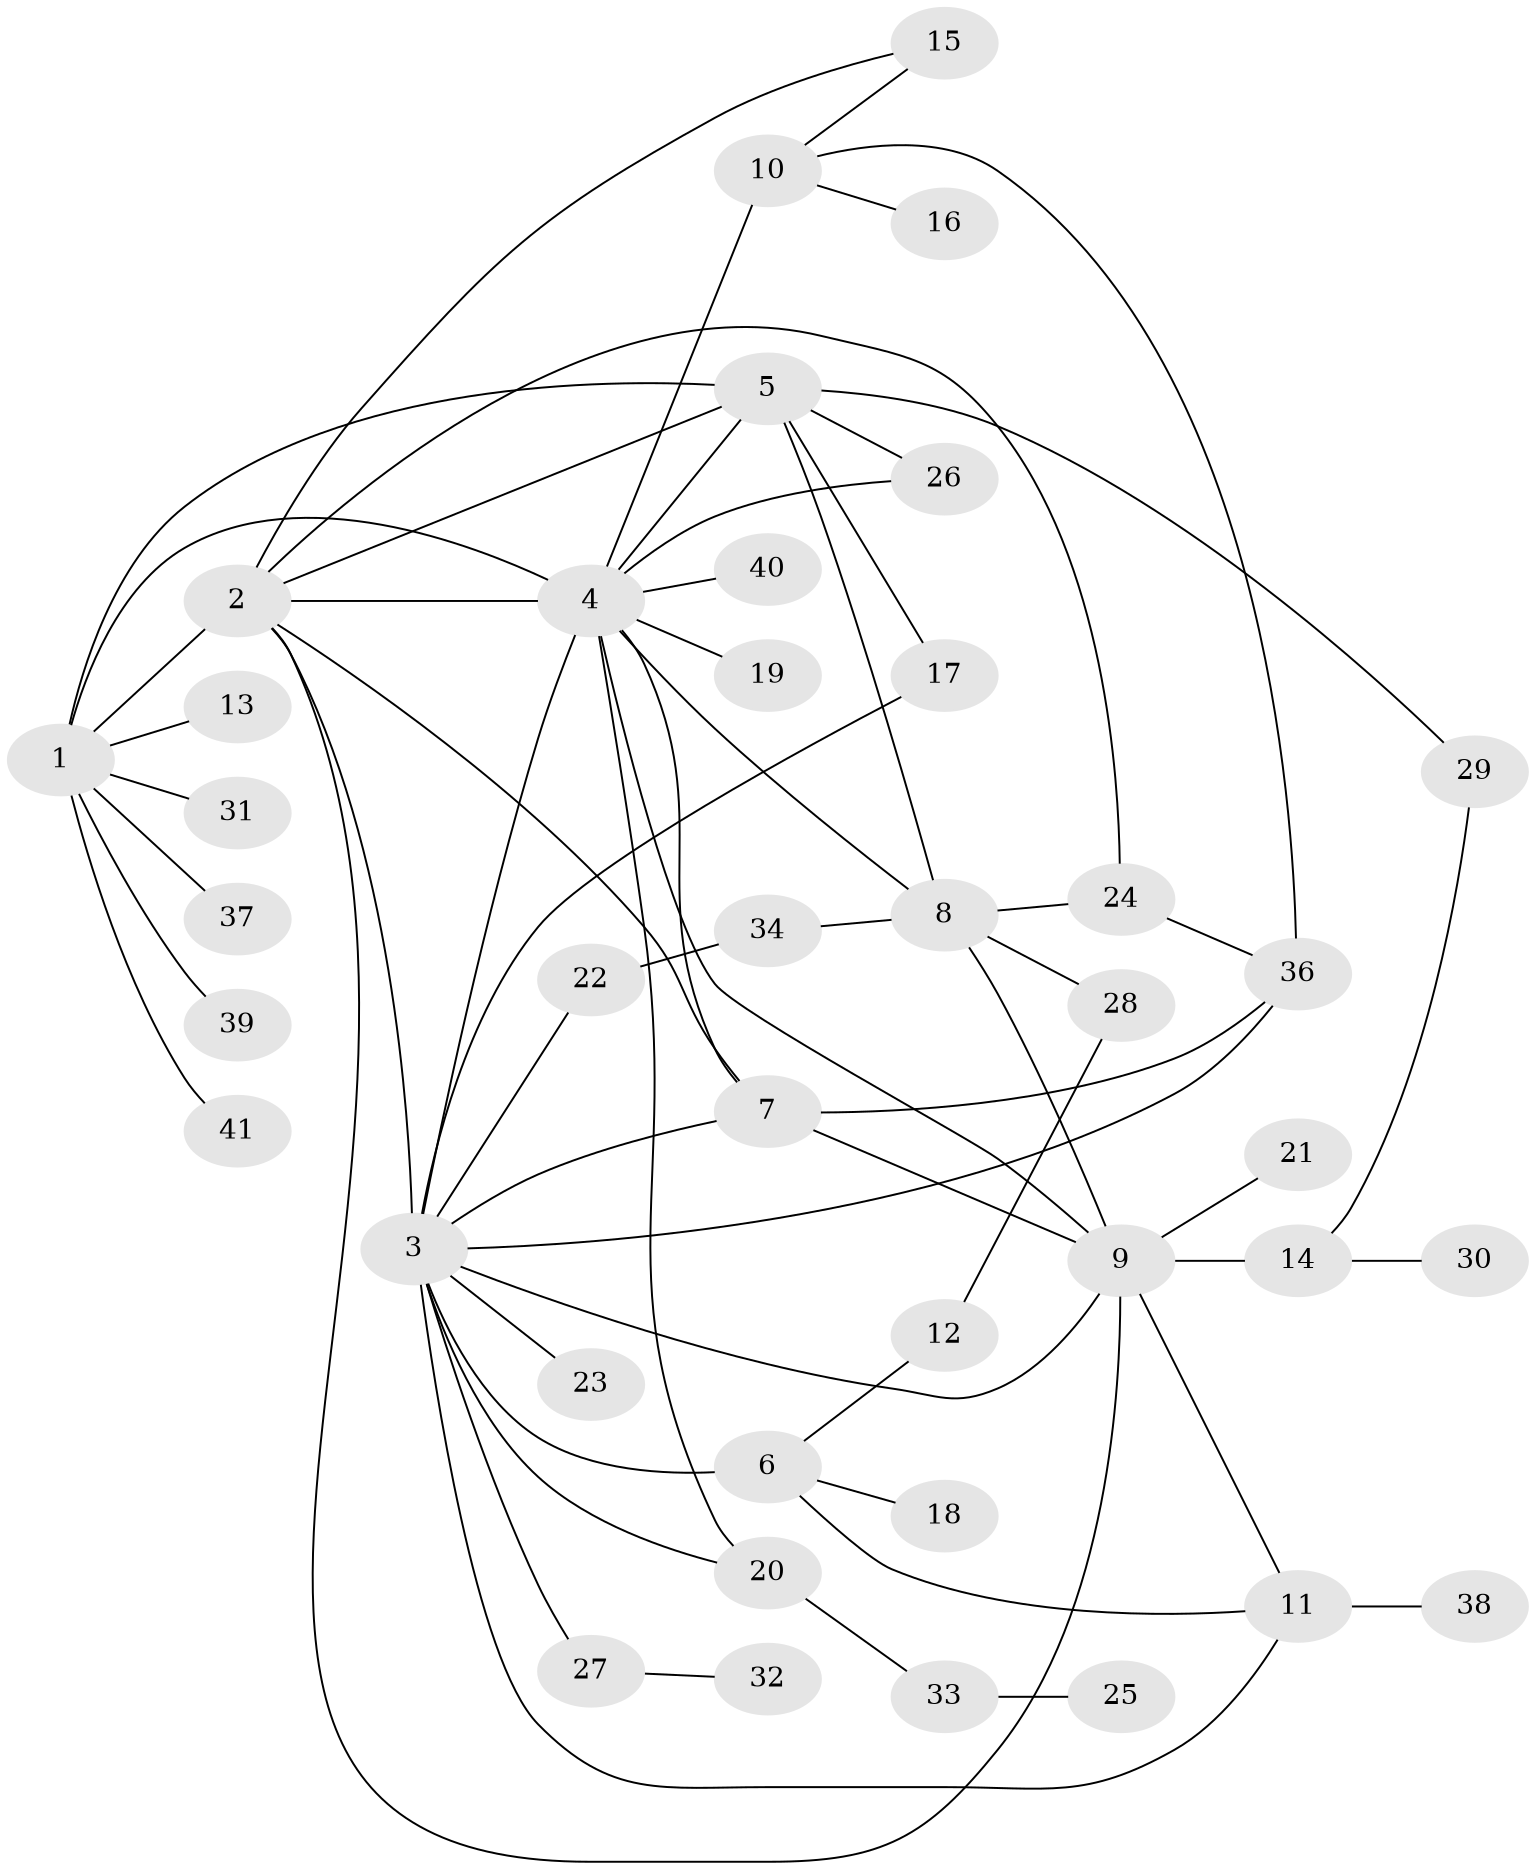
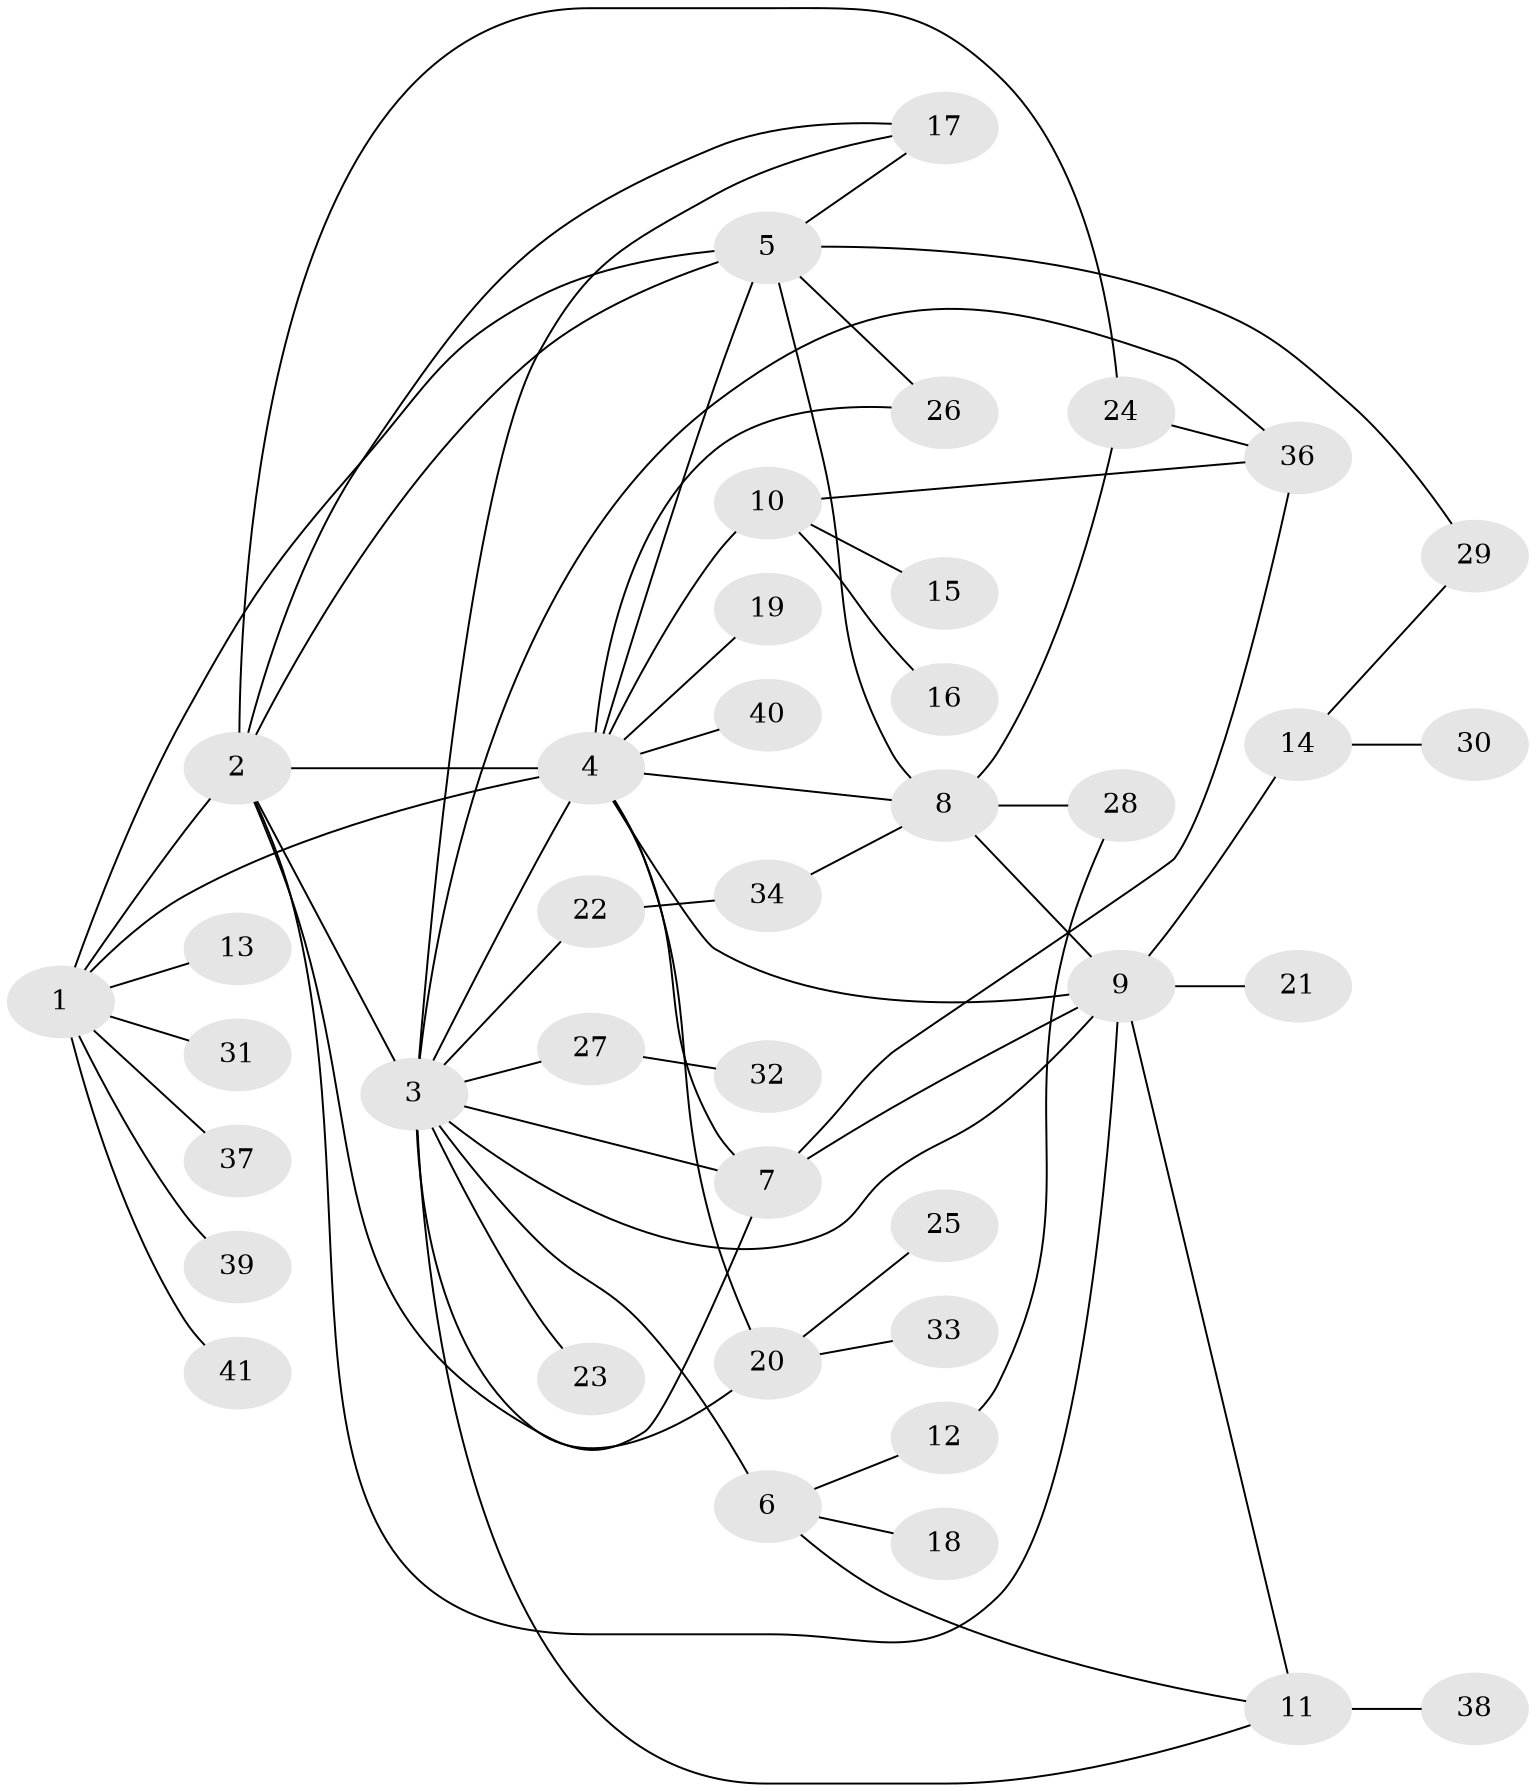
(521, 243) -> (470, 313)
(1047, 1697) -> (856, 1295)
